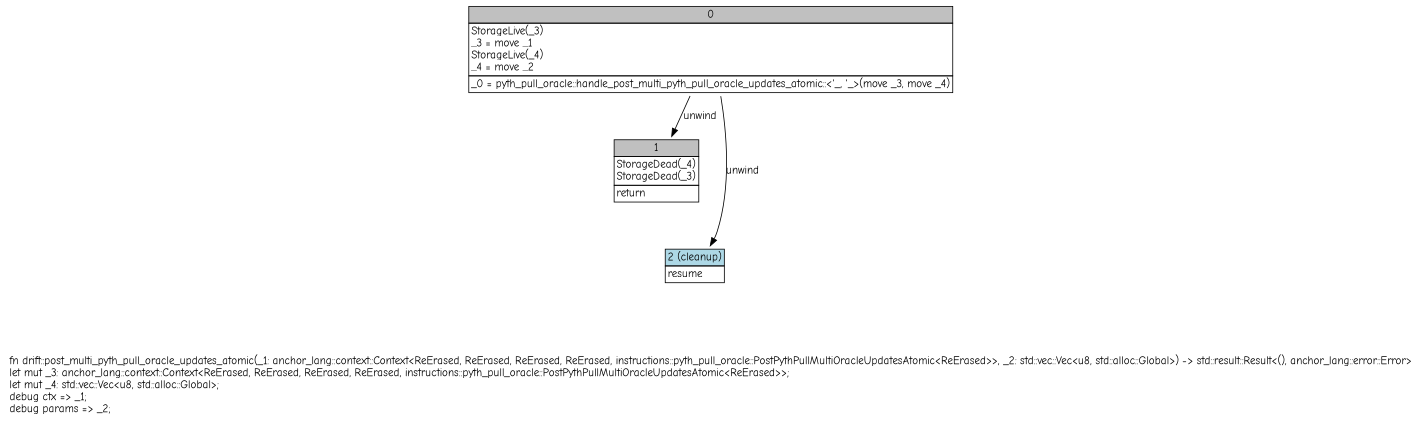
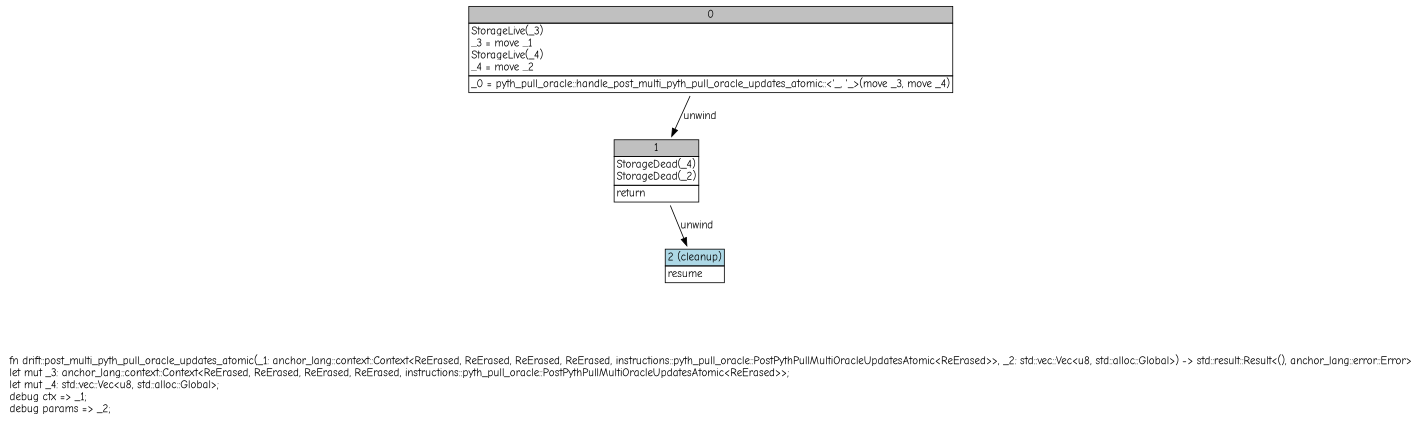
(726, 168) -> (677, 222)
(656, 176) -> (656, 176)
